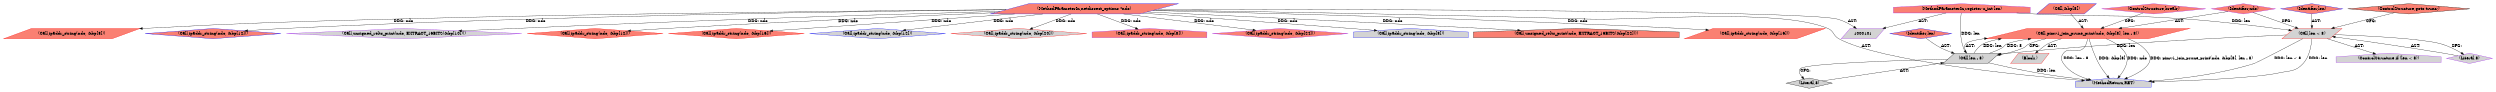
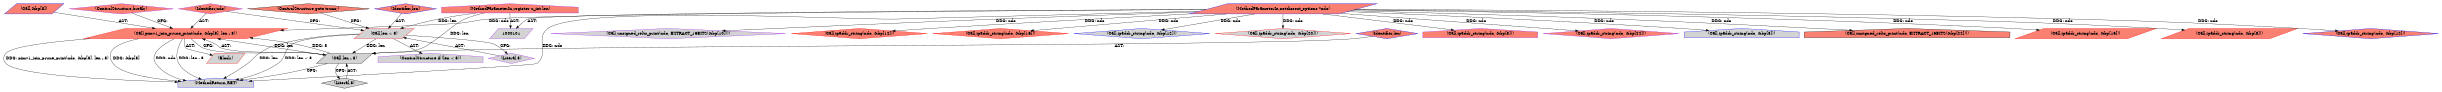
none -> (514, 18)
(1867, 46) -> (552, 46)
(2046, 71) -> (313, 71)
